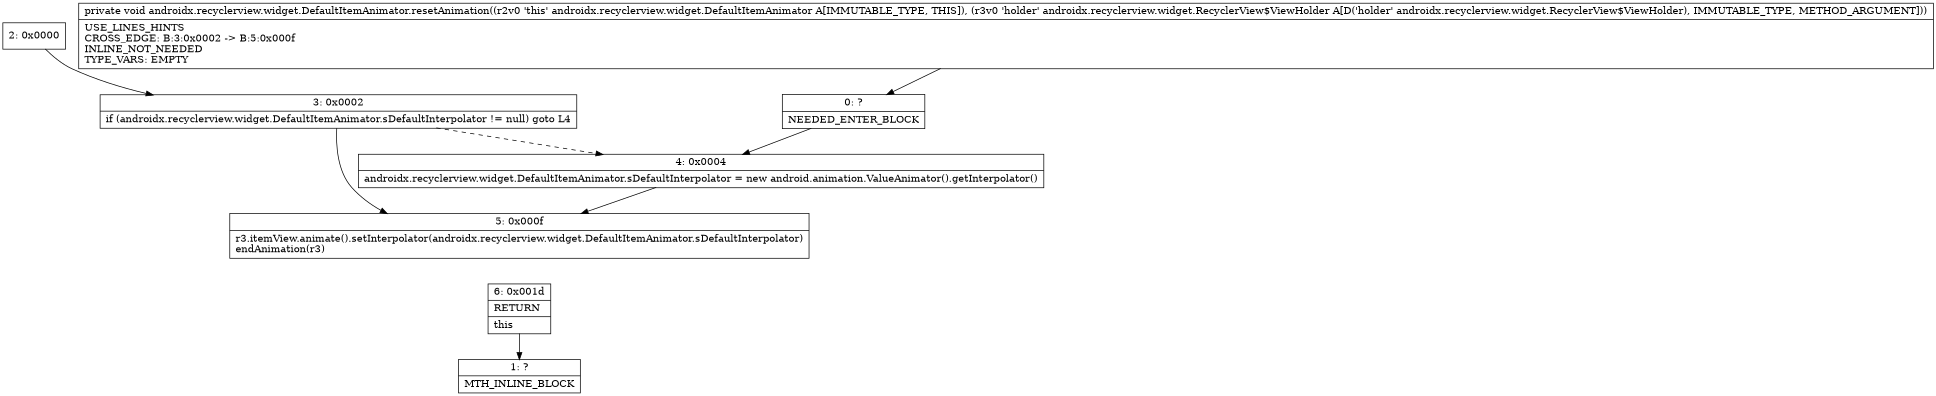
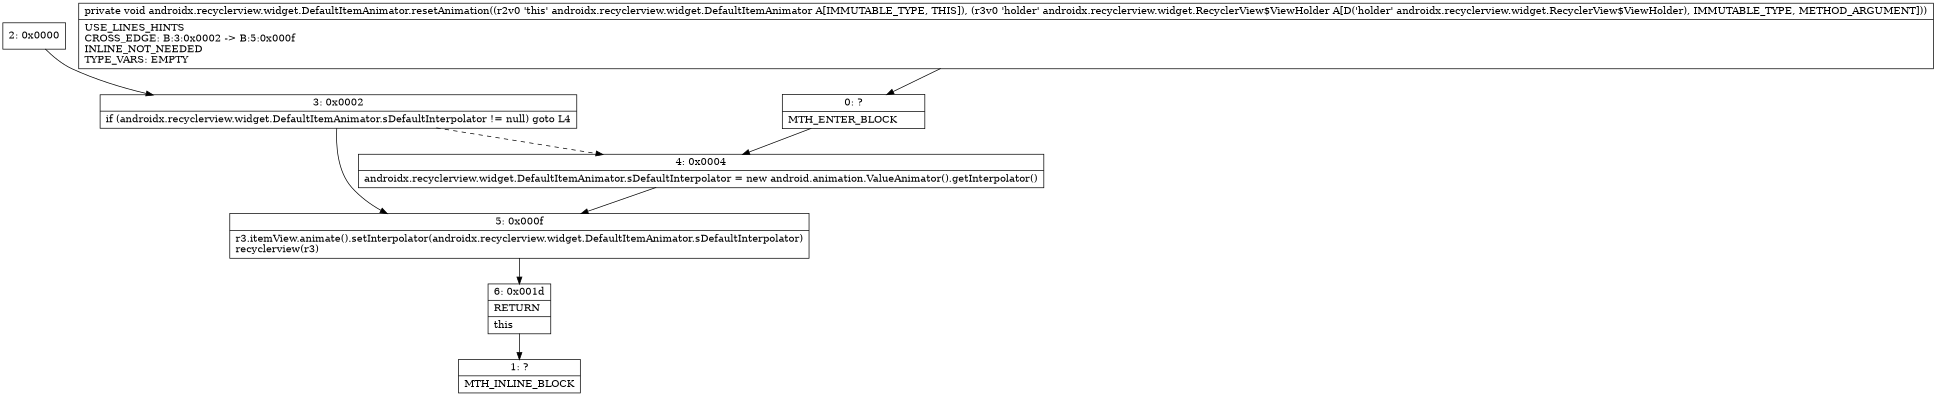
(854, 120) -> (843, 120)
(280, 249) -> (278, 249)
none -> (519, 267)
